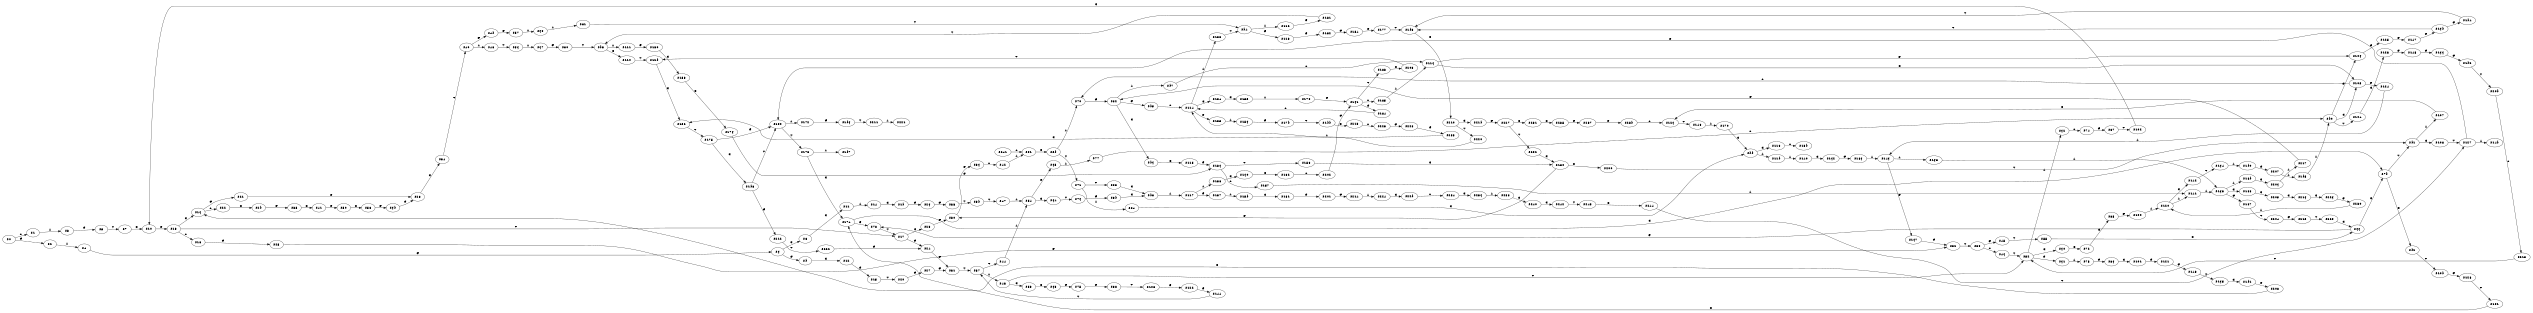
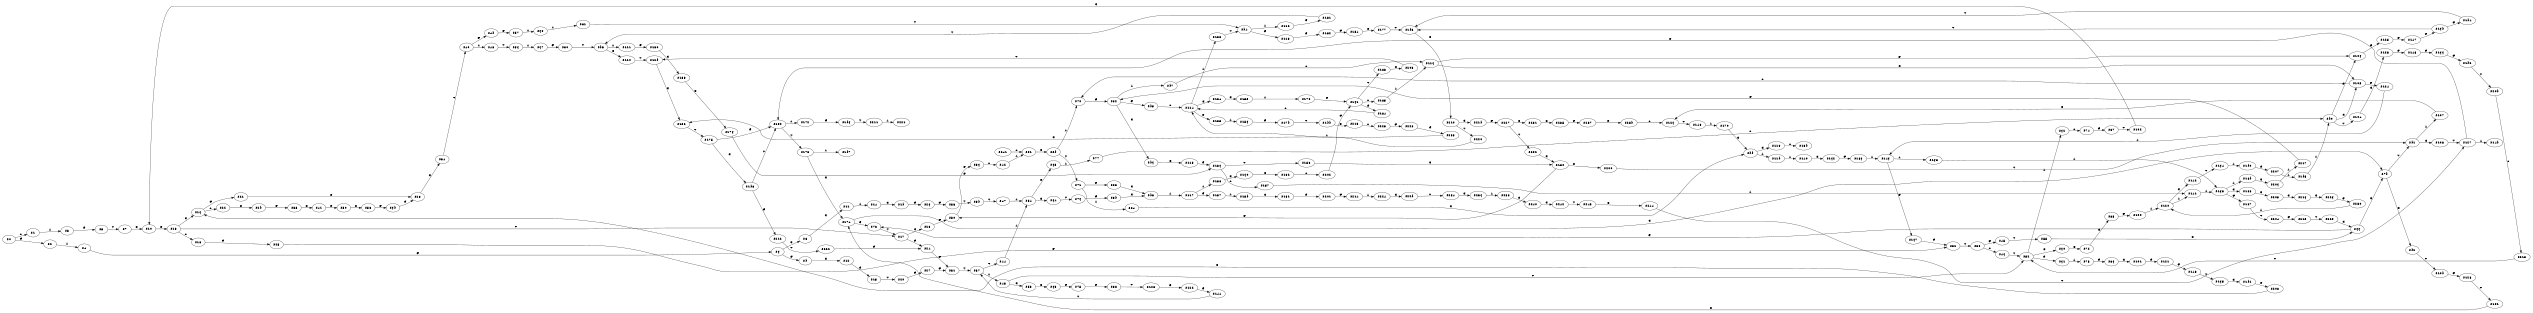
(1096, 183) -> (1096, 183)
